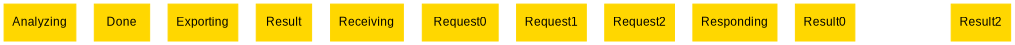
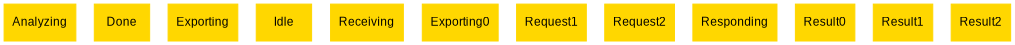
(284, 23) -> (284, 23)
(460, 23) -> (460, 23)
none -> (903, 23)
